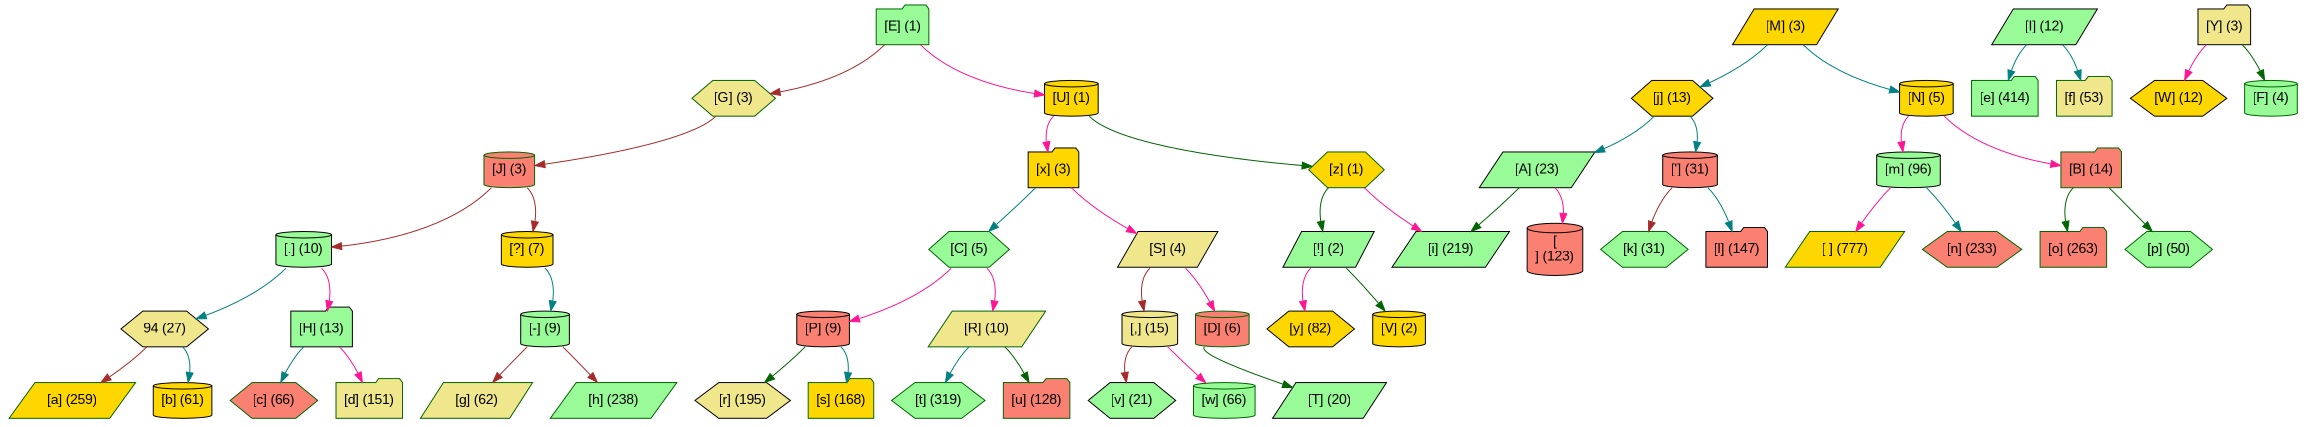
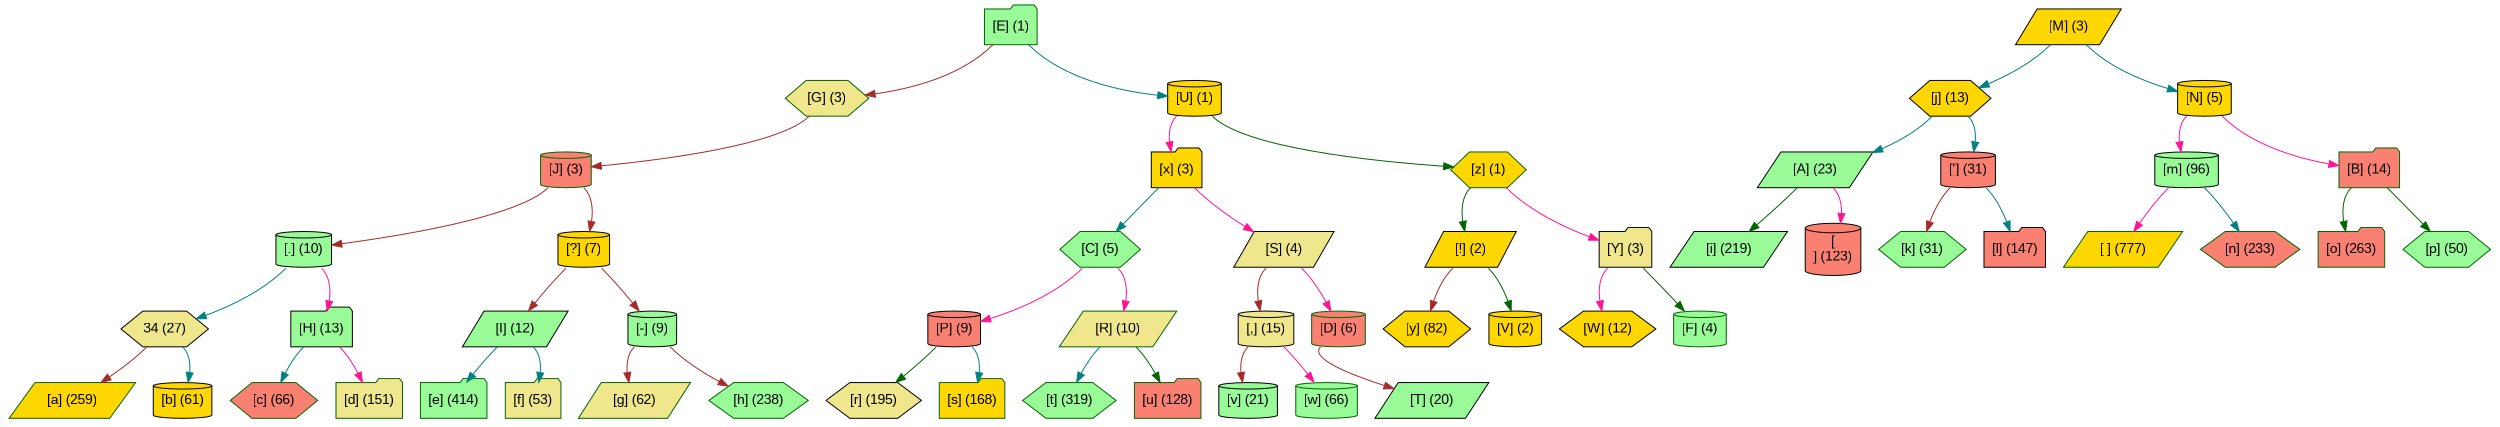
(974, 78) -> (1089, 80)
(1388, 208) -> (1545, 216)
(1329, 249) -> (1471, 249)
(553, 284) -> (617, 285)
(1303, 284) -> (1441, 284)
none -> (550, 285)
(165, 329) -> (165, 329)
(1241, 369) -> (1346, 372)
(614, 400) -> (759, 400)
(1132, 400) -> (1248, 400)
